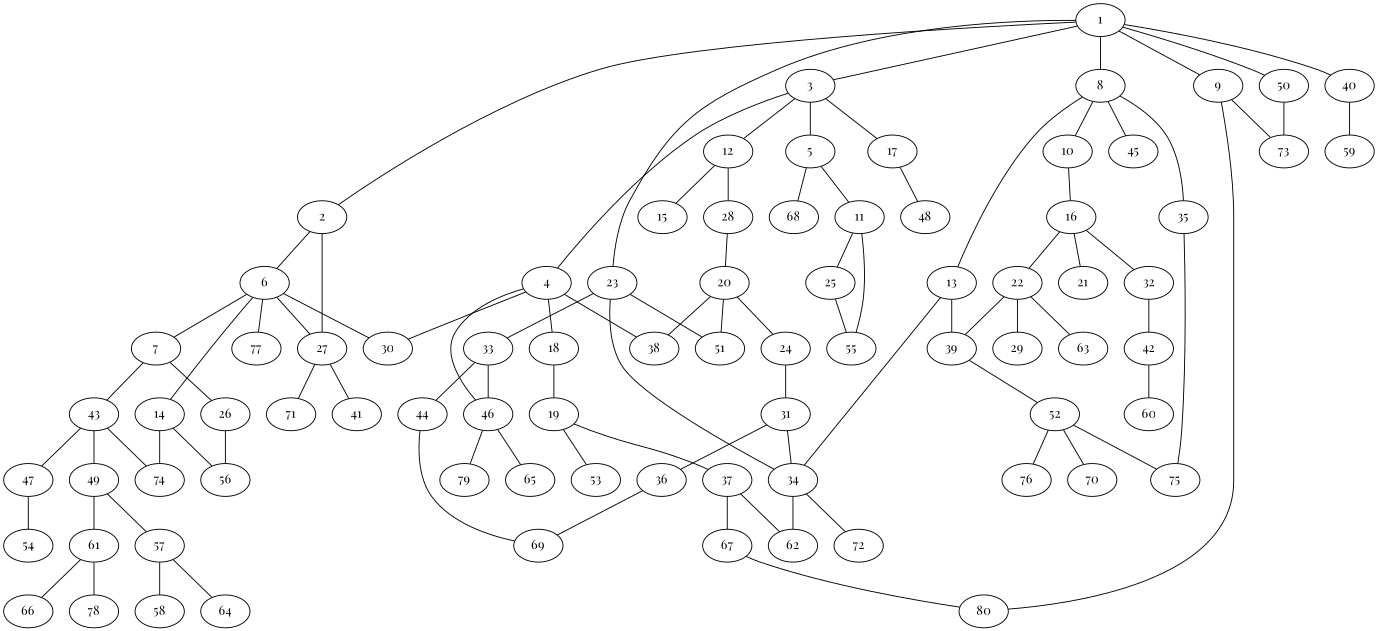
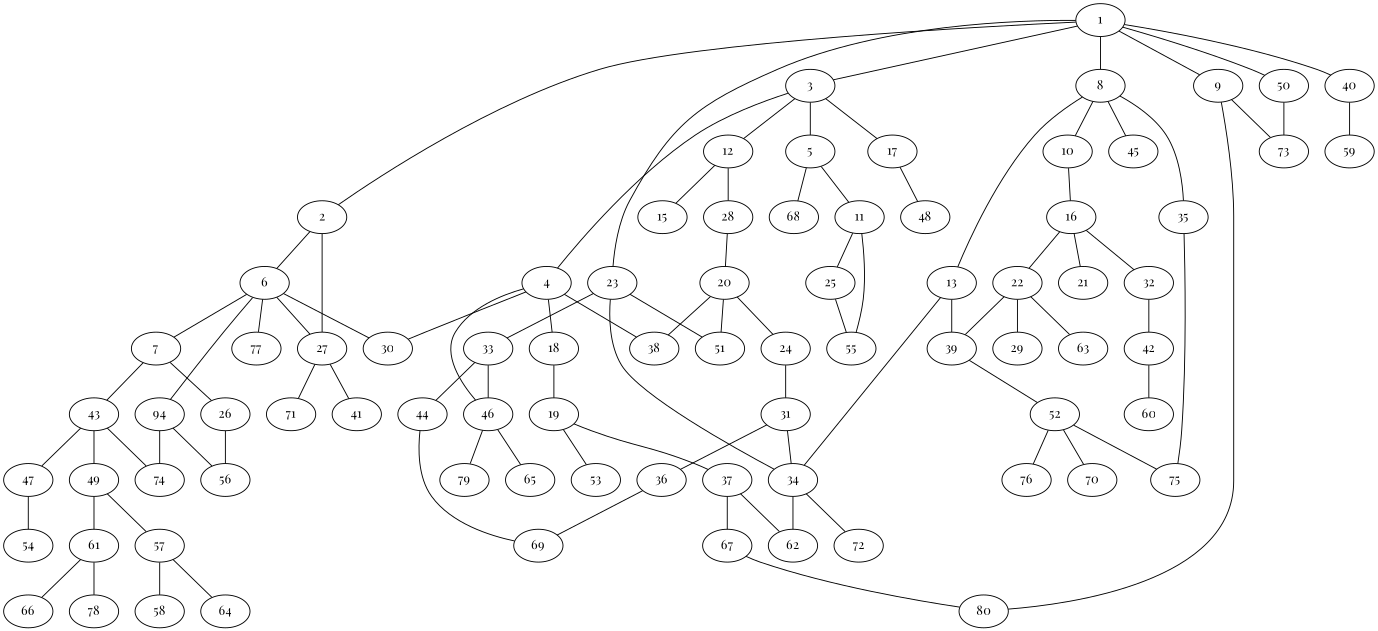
(160, 414) -> (160, 414)
